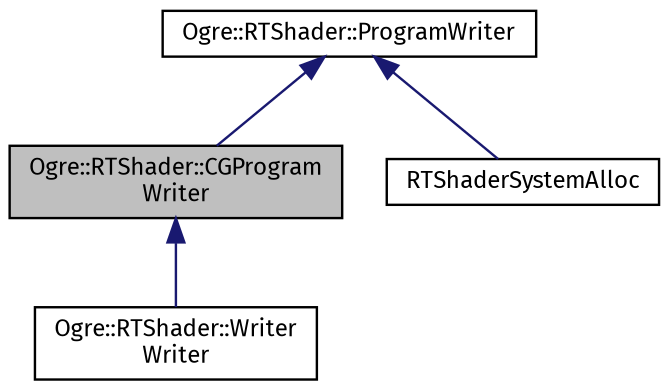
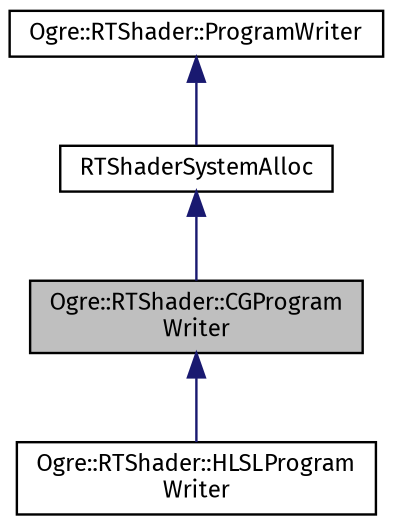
(261, 109) -> (196, 248)
(176, 343) -> (196, 478)
